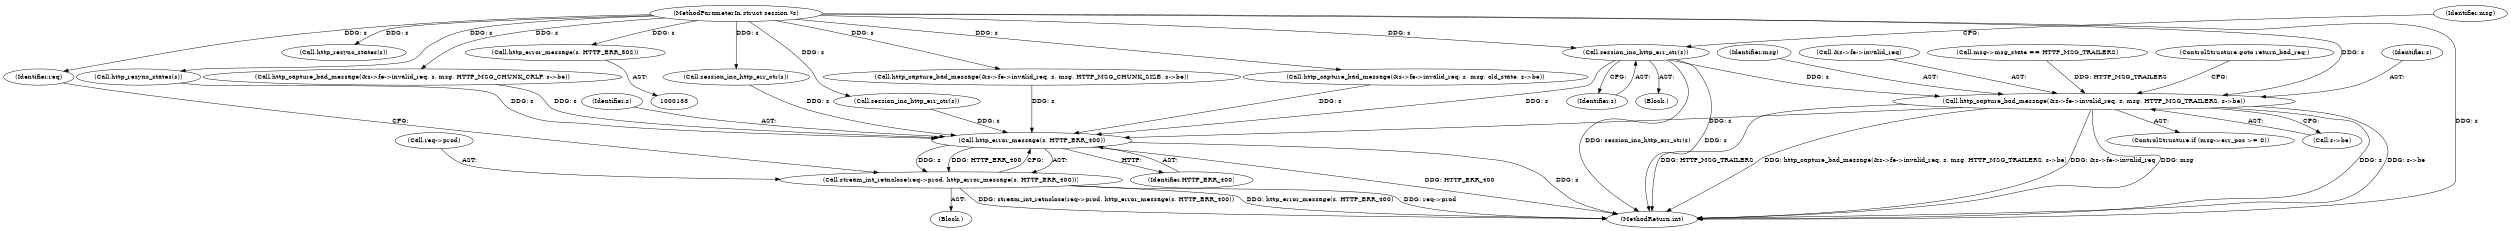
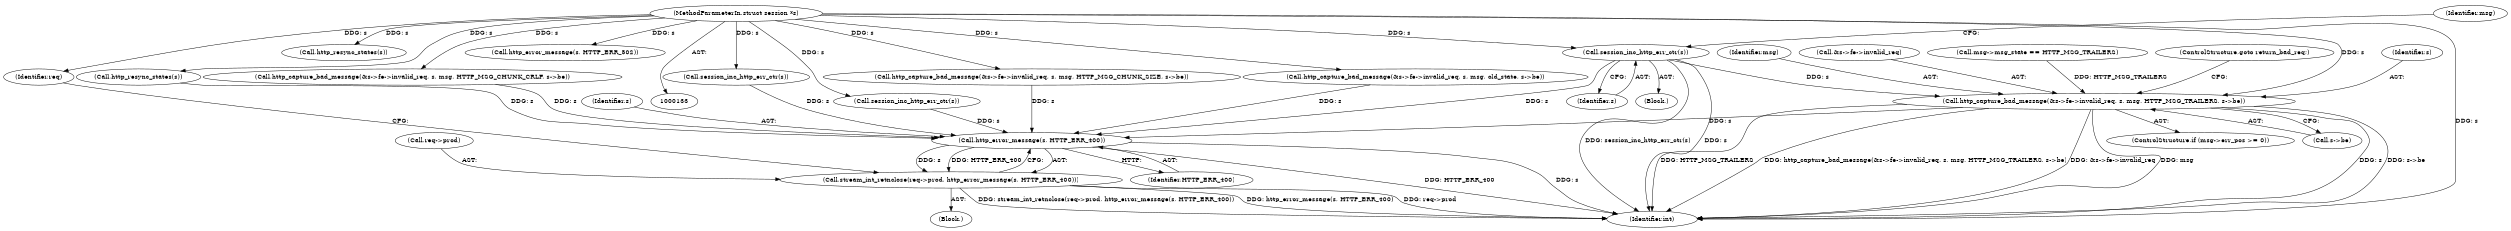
(628, 78) -> (684, 50)
(1652, 219) -> (1652, 219)
